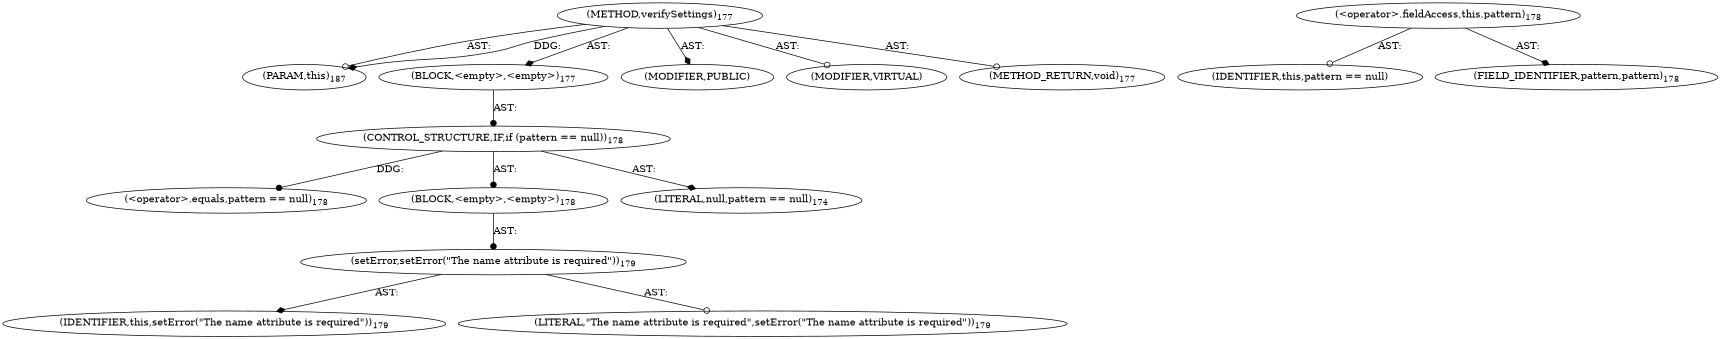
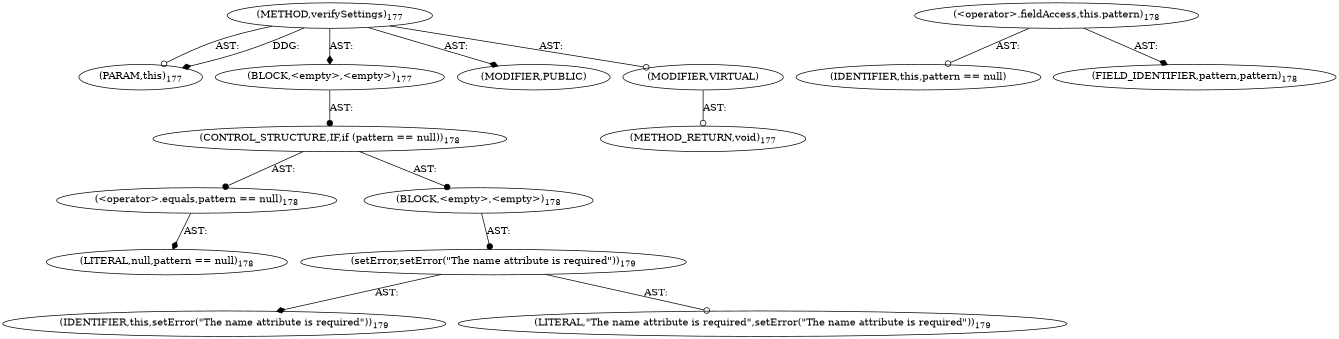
(858, 46) -> (703, 105)
(338, 76) -> (174, 76)
(614, 169) -> (184, 227)
(392, 170) -> (285, 170)
(820, 199) -> (246, 261)
